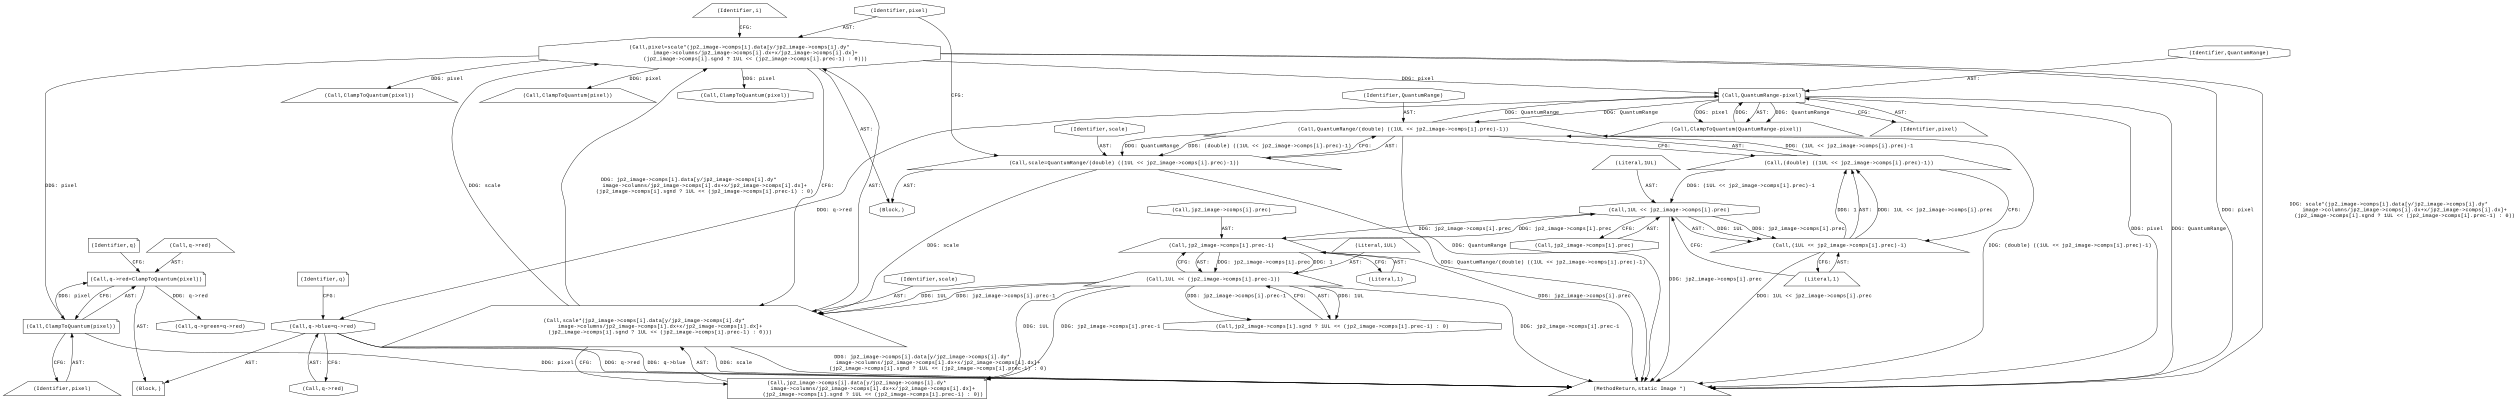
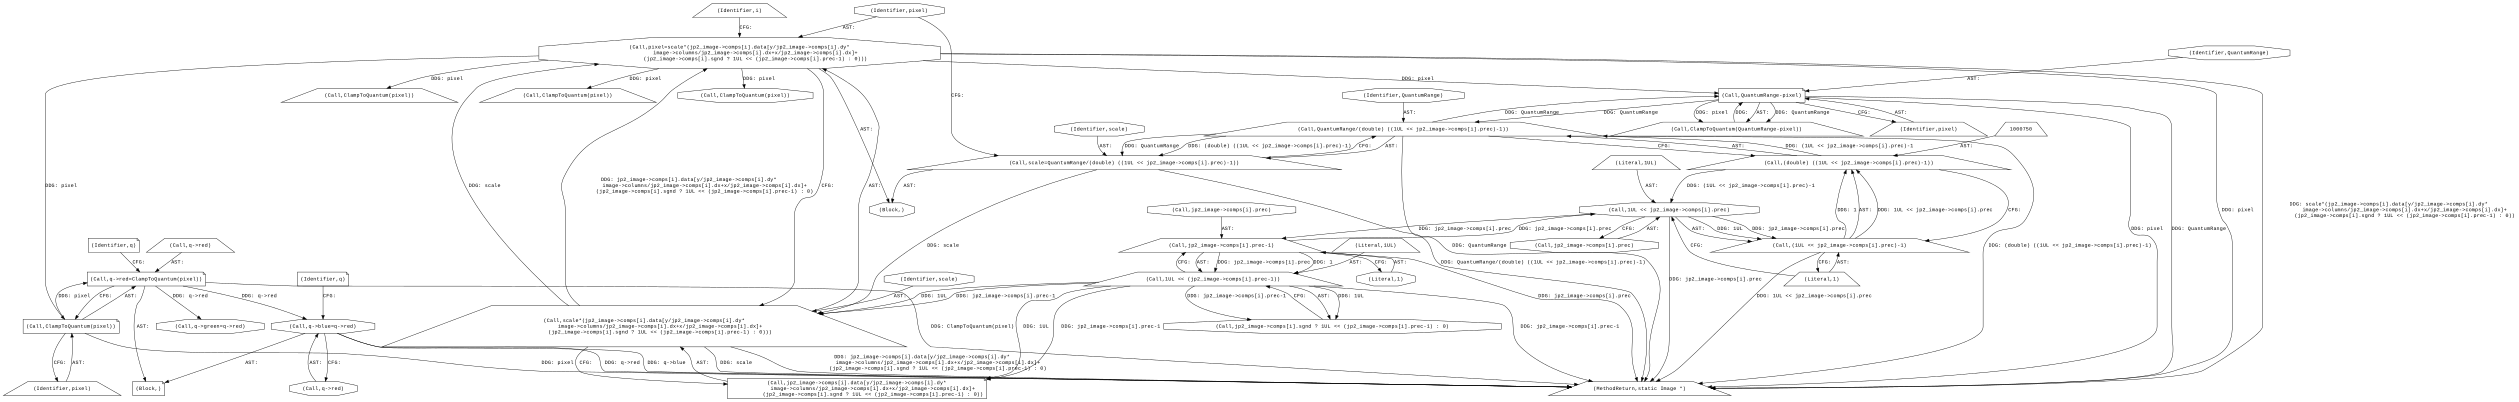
(1012, 125) -> (244, 299)
none -> (2021, 129)
none -> (907, 296)
